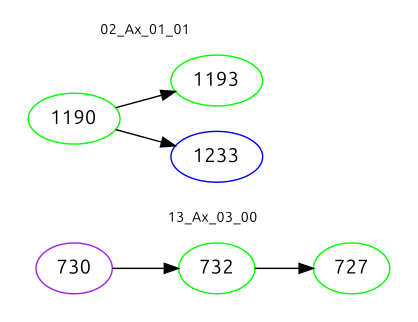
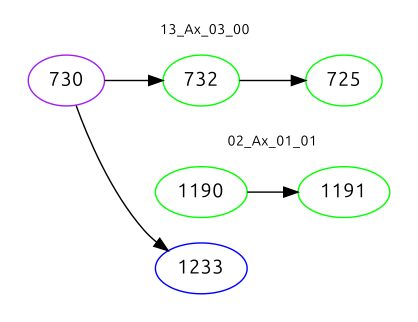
(217, 81) -> (344, 192)
(139, 136) -> (109, 179)
(352, 268) -> (344, 81)
